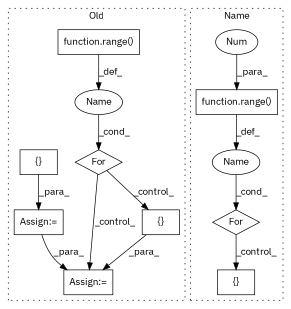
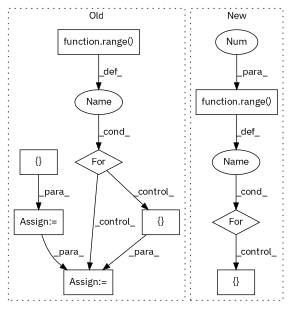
(237, 16) -> (237, 16)
